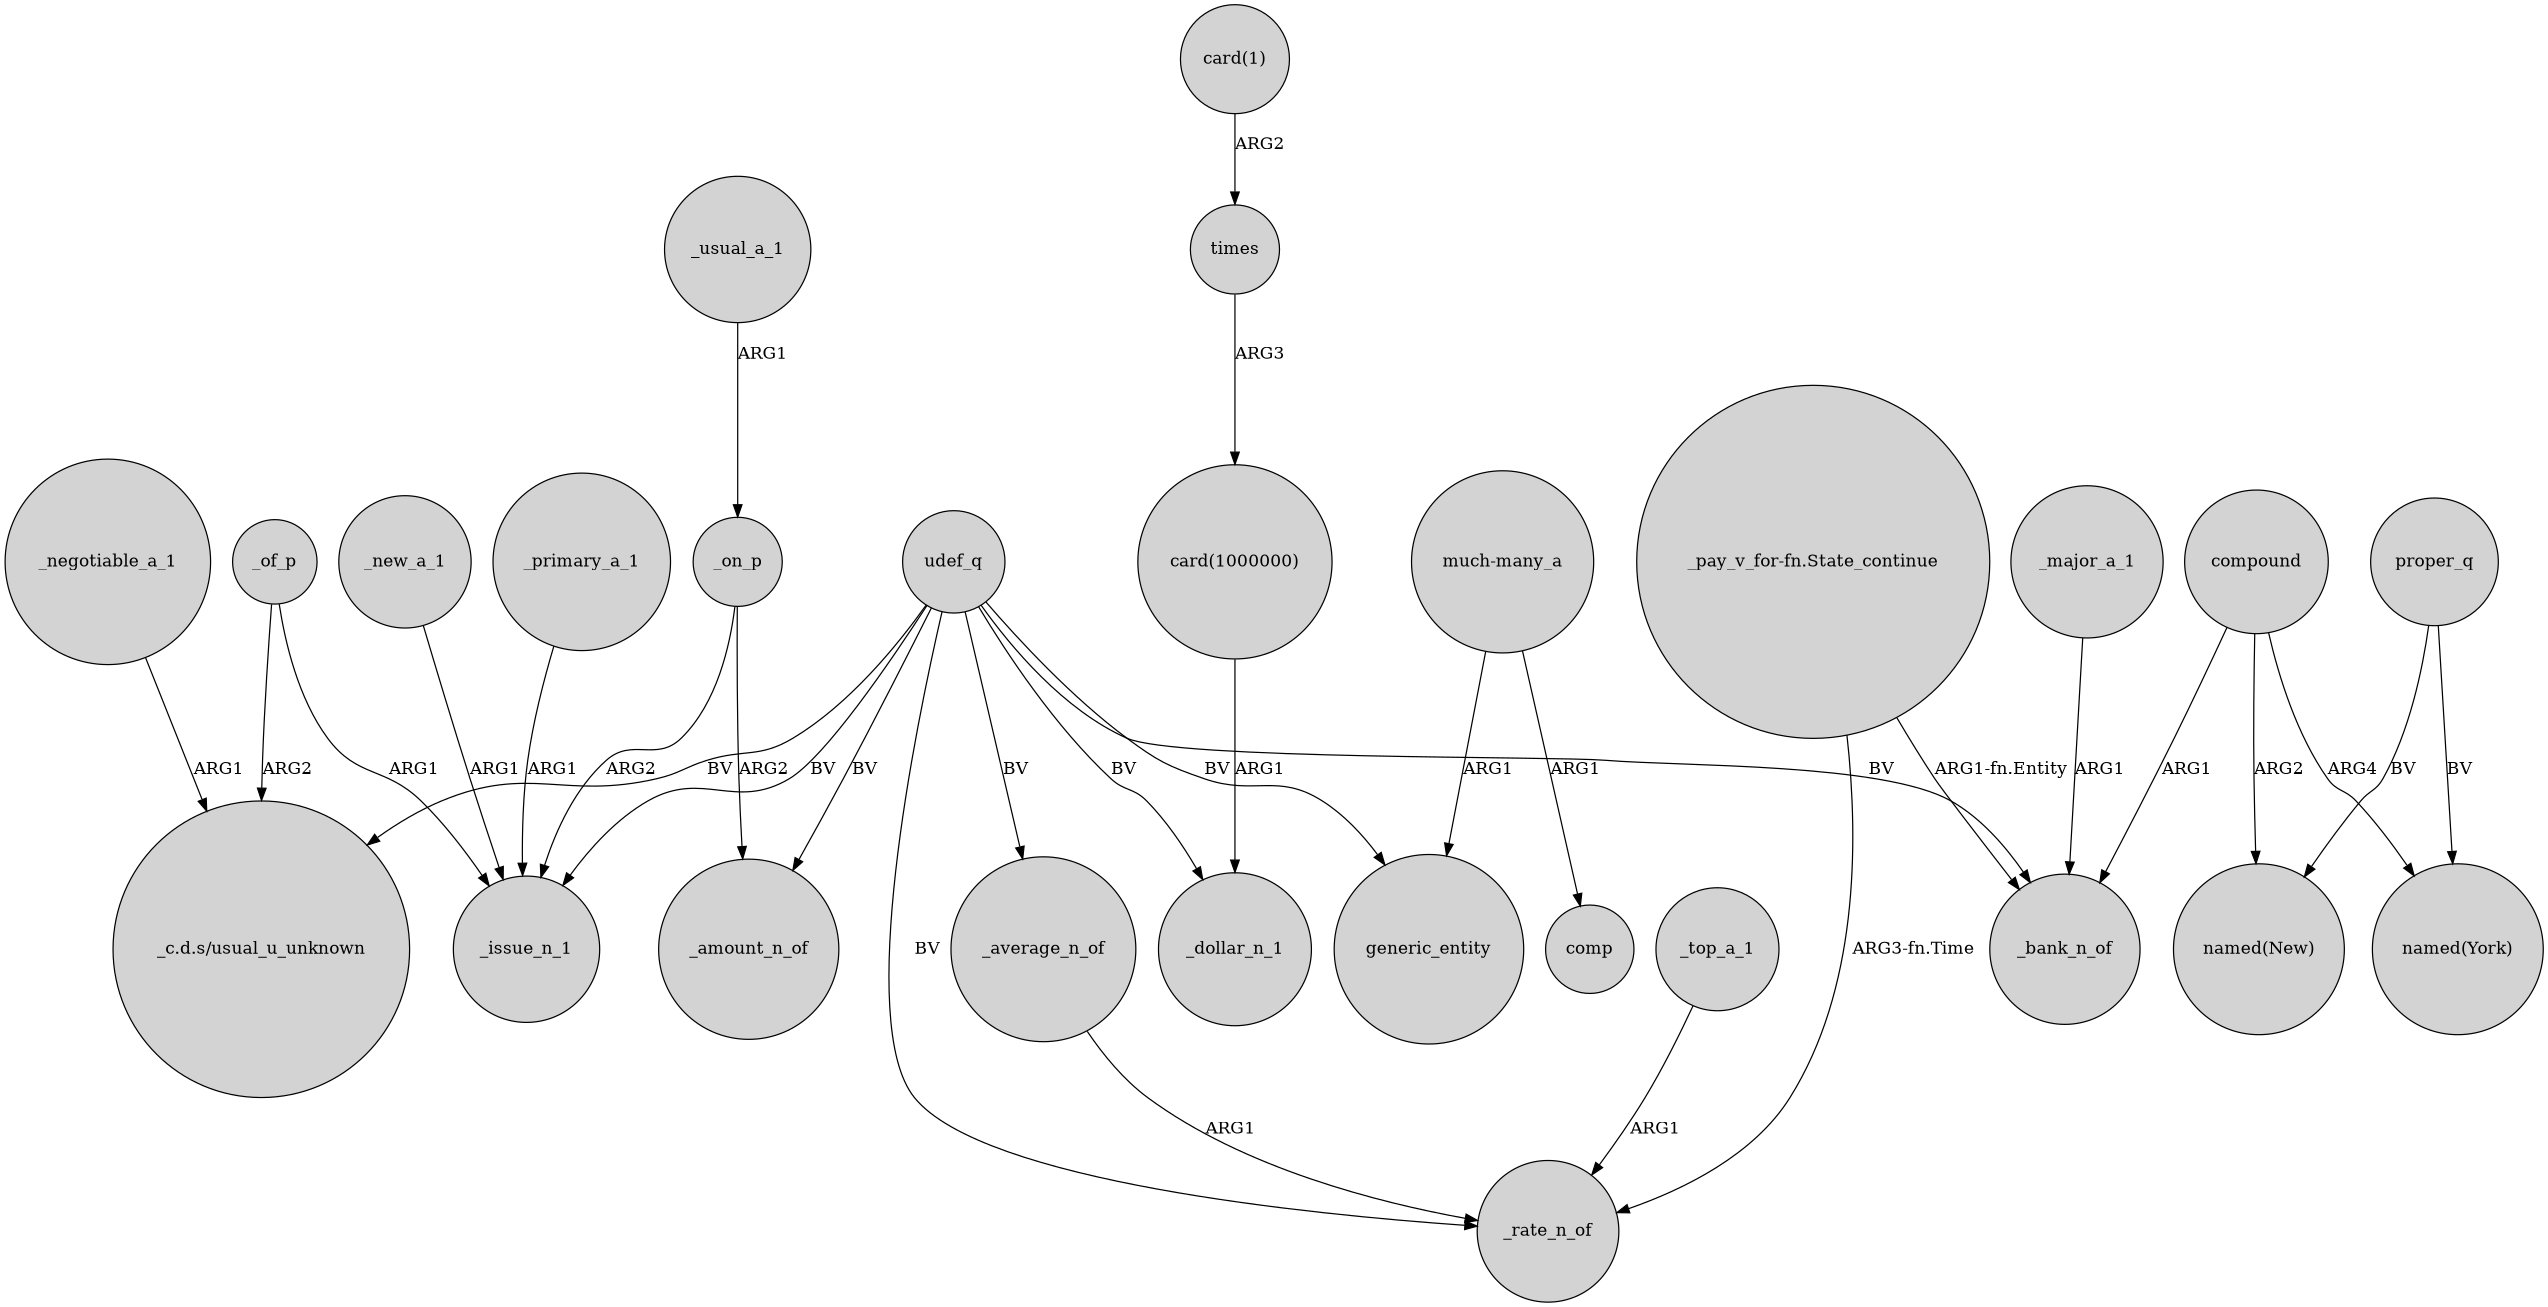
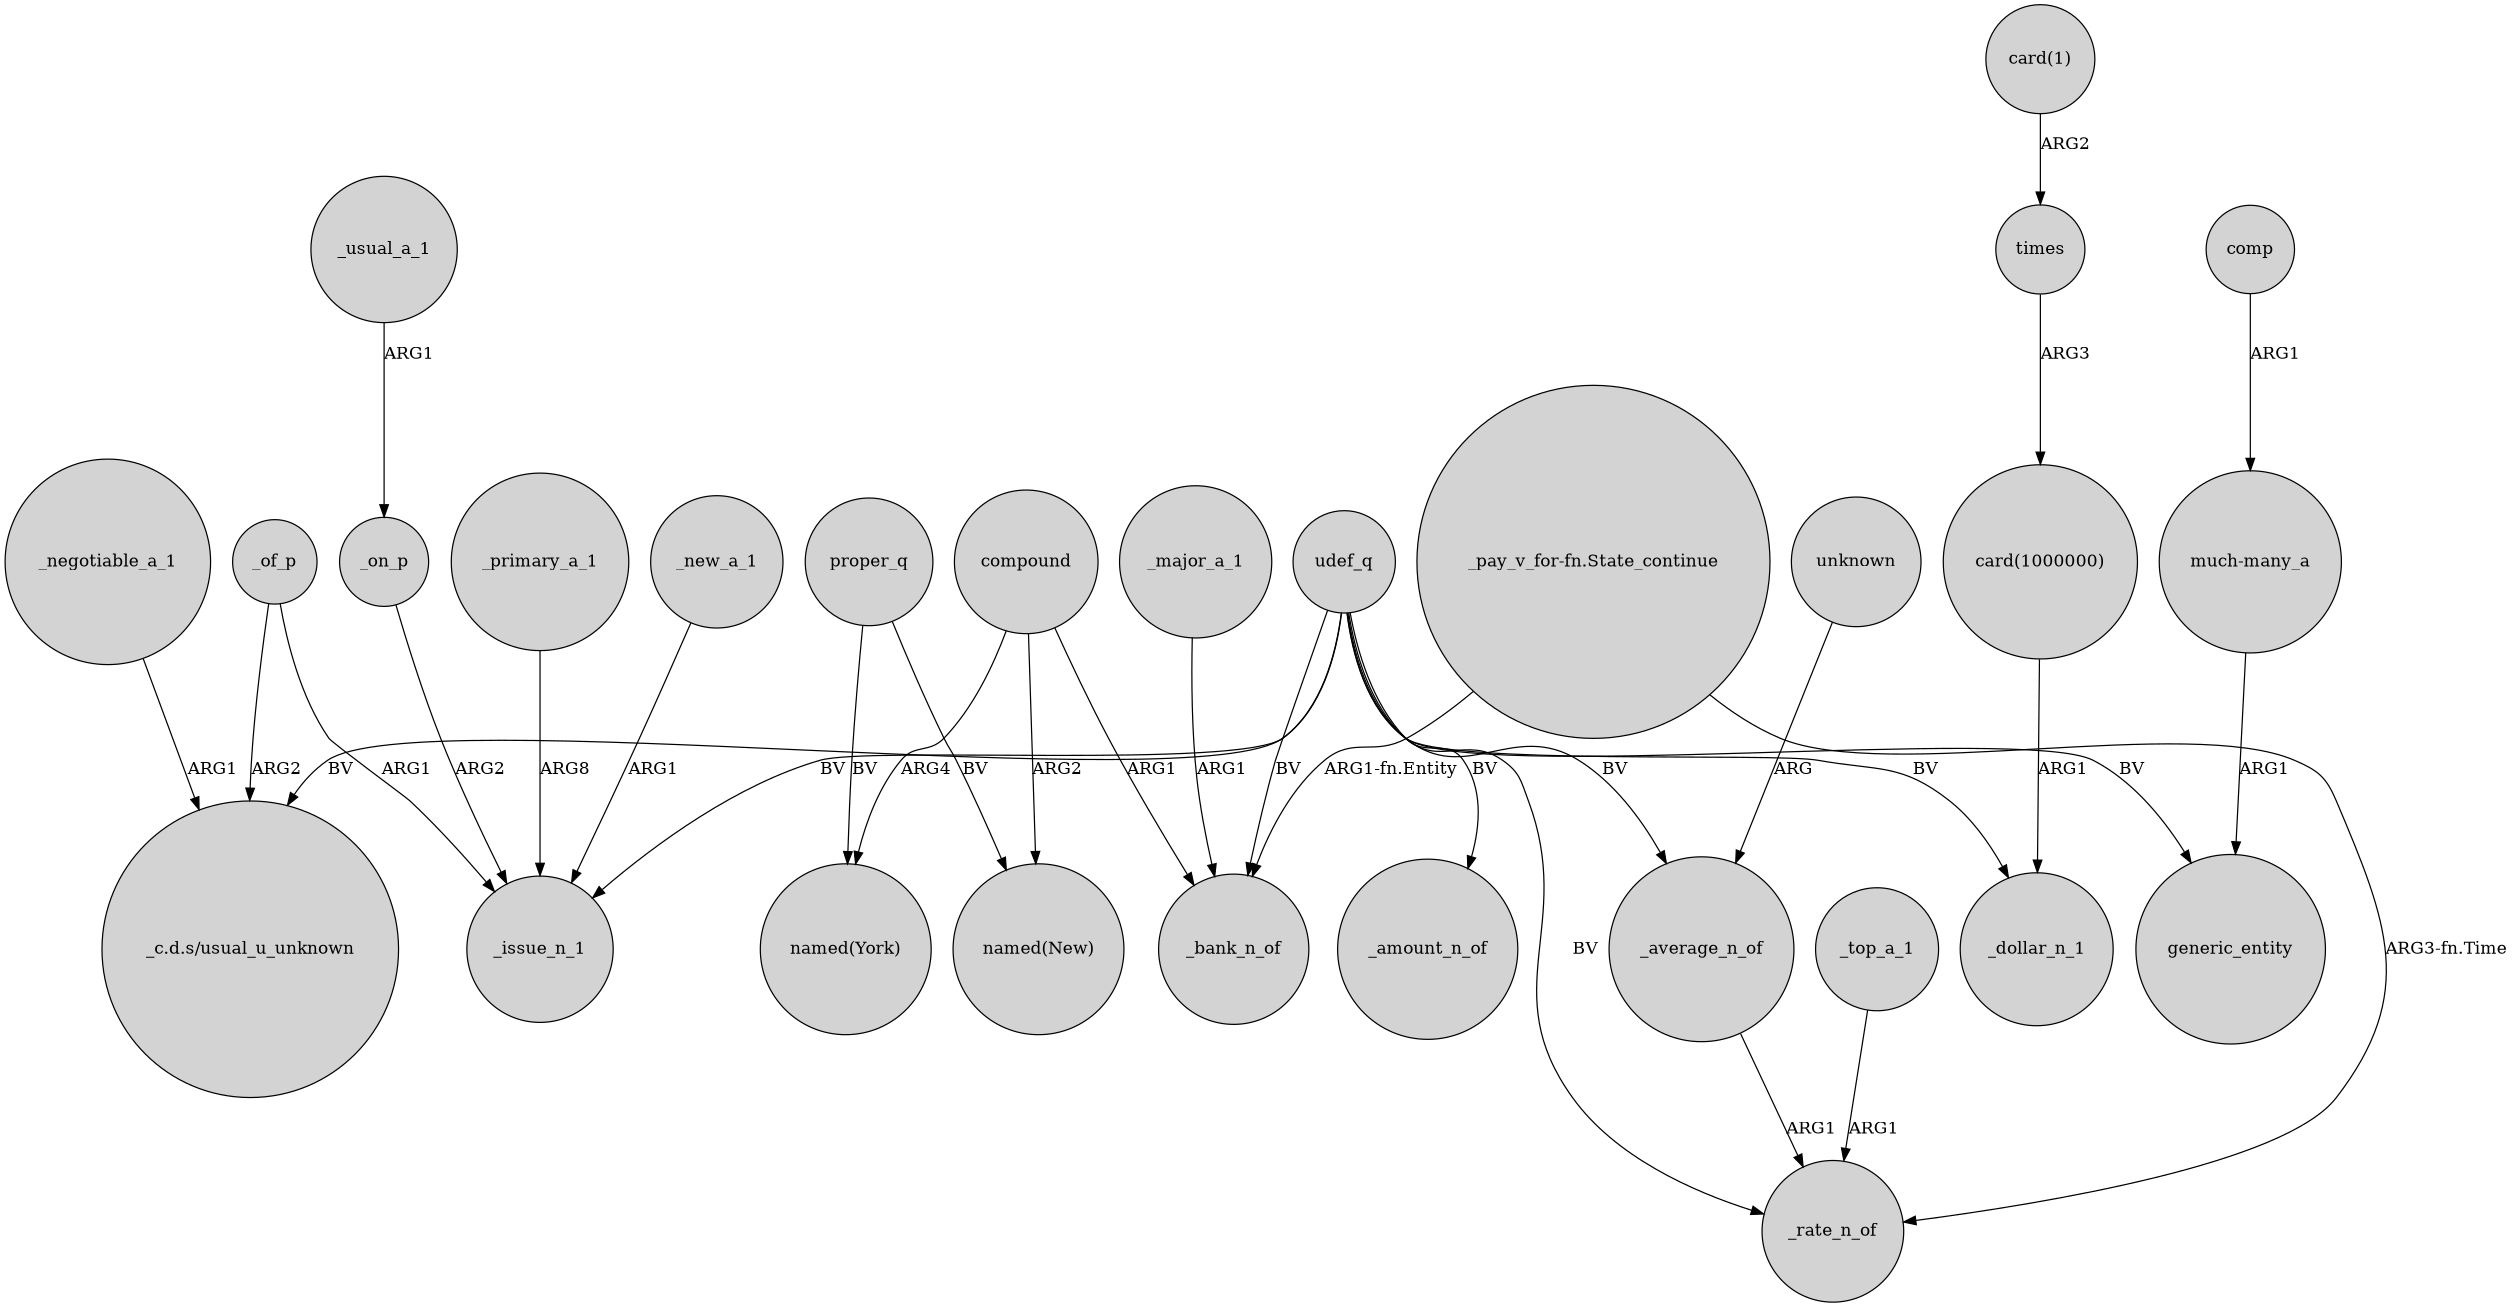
none -> (1856, 562)
(738, 727) -> none
(553, 769) -> (565, 769)
(1550, 772) -> (2250, 376)
